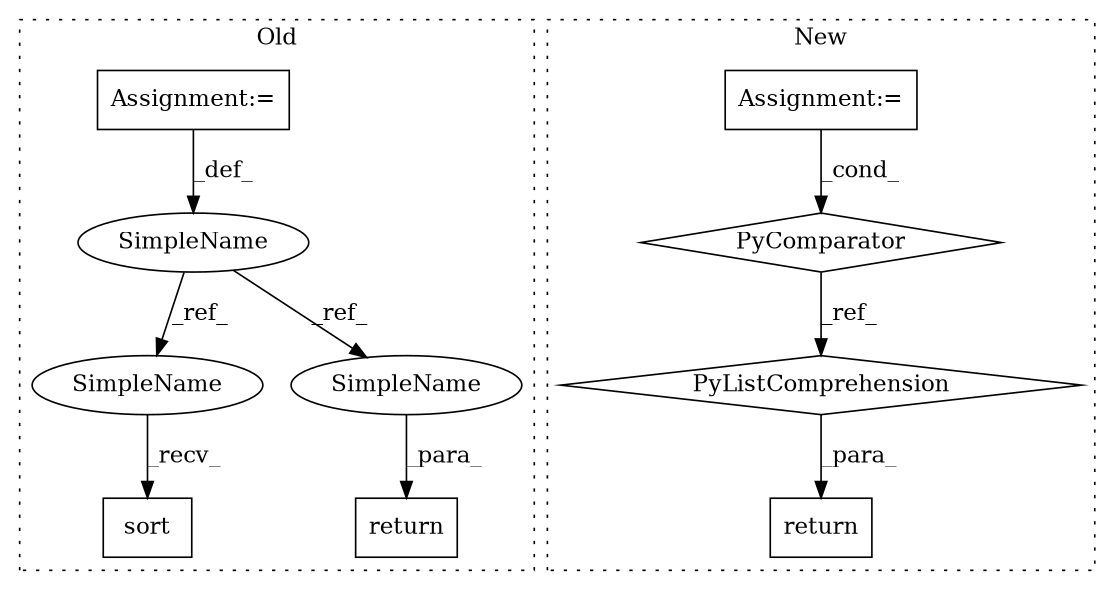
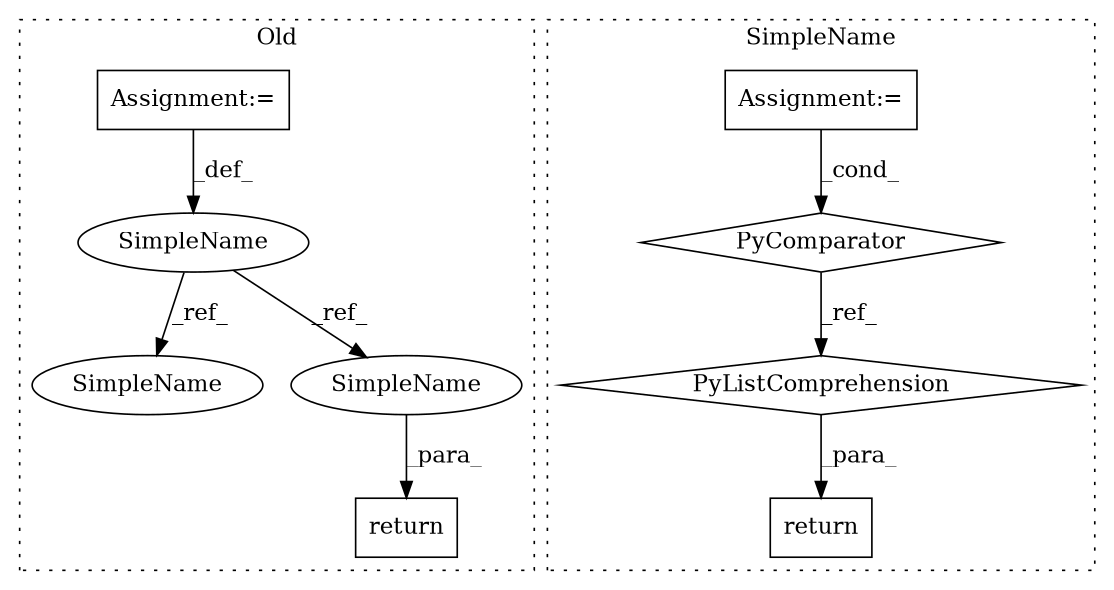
(821, 39) -> (821, 39)
(148, 528) -> none
